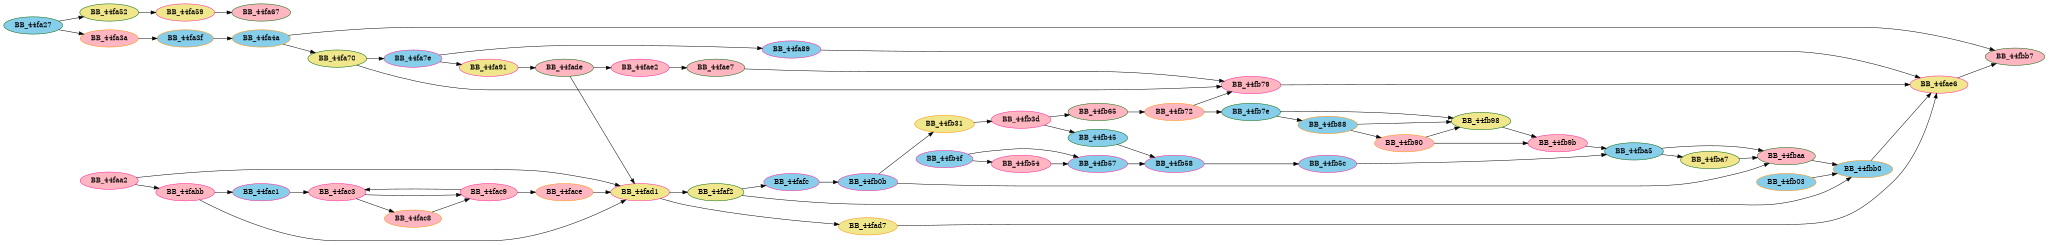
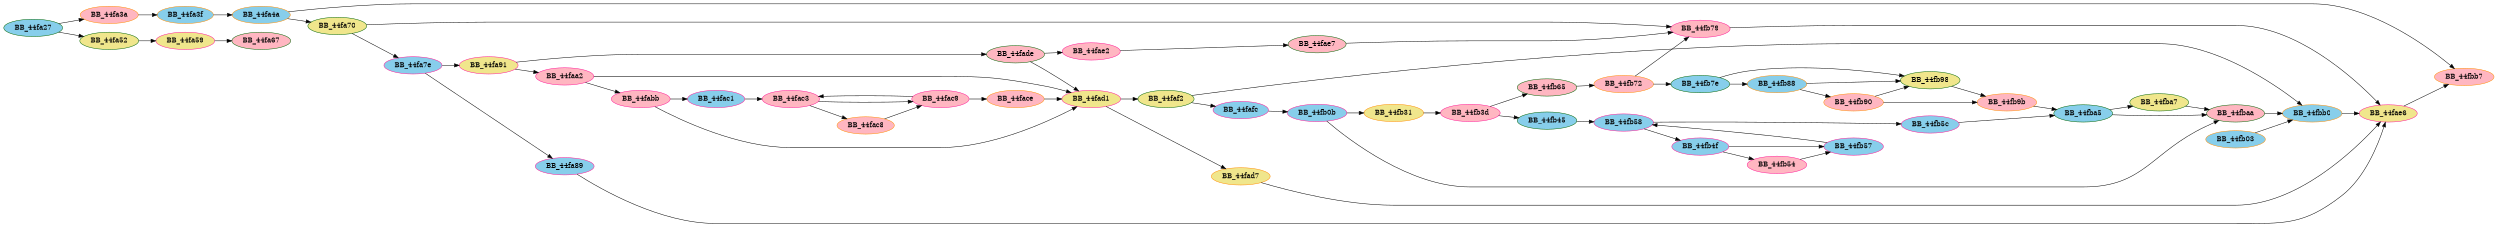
(2015, 57) -> (2464, 77)
none -> (524, 71)
none -> (1660, 134)
(1558, 143) -> (2007, 102)
